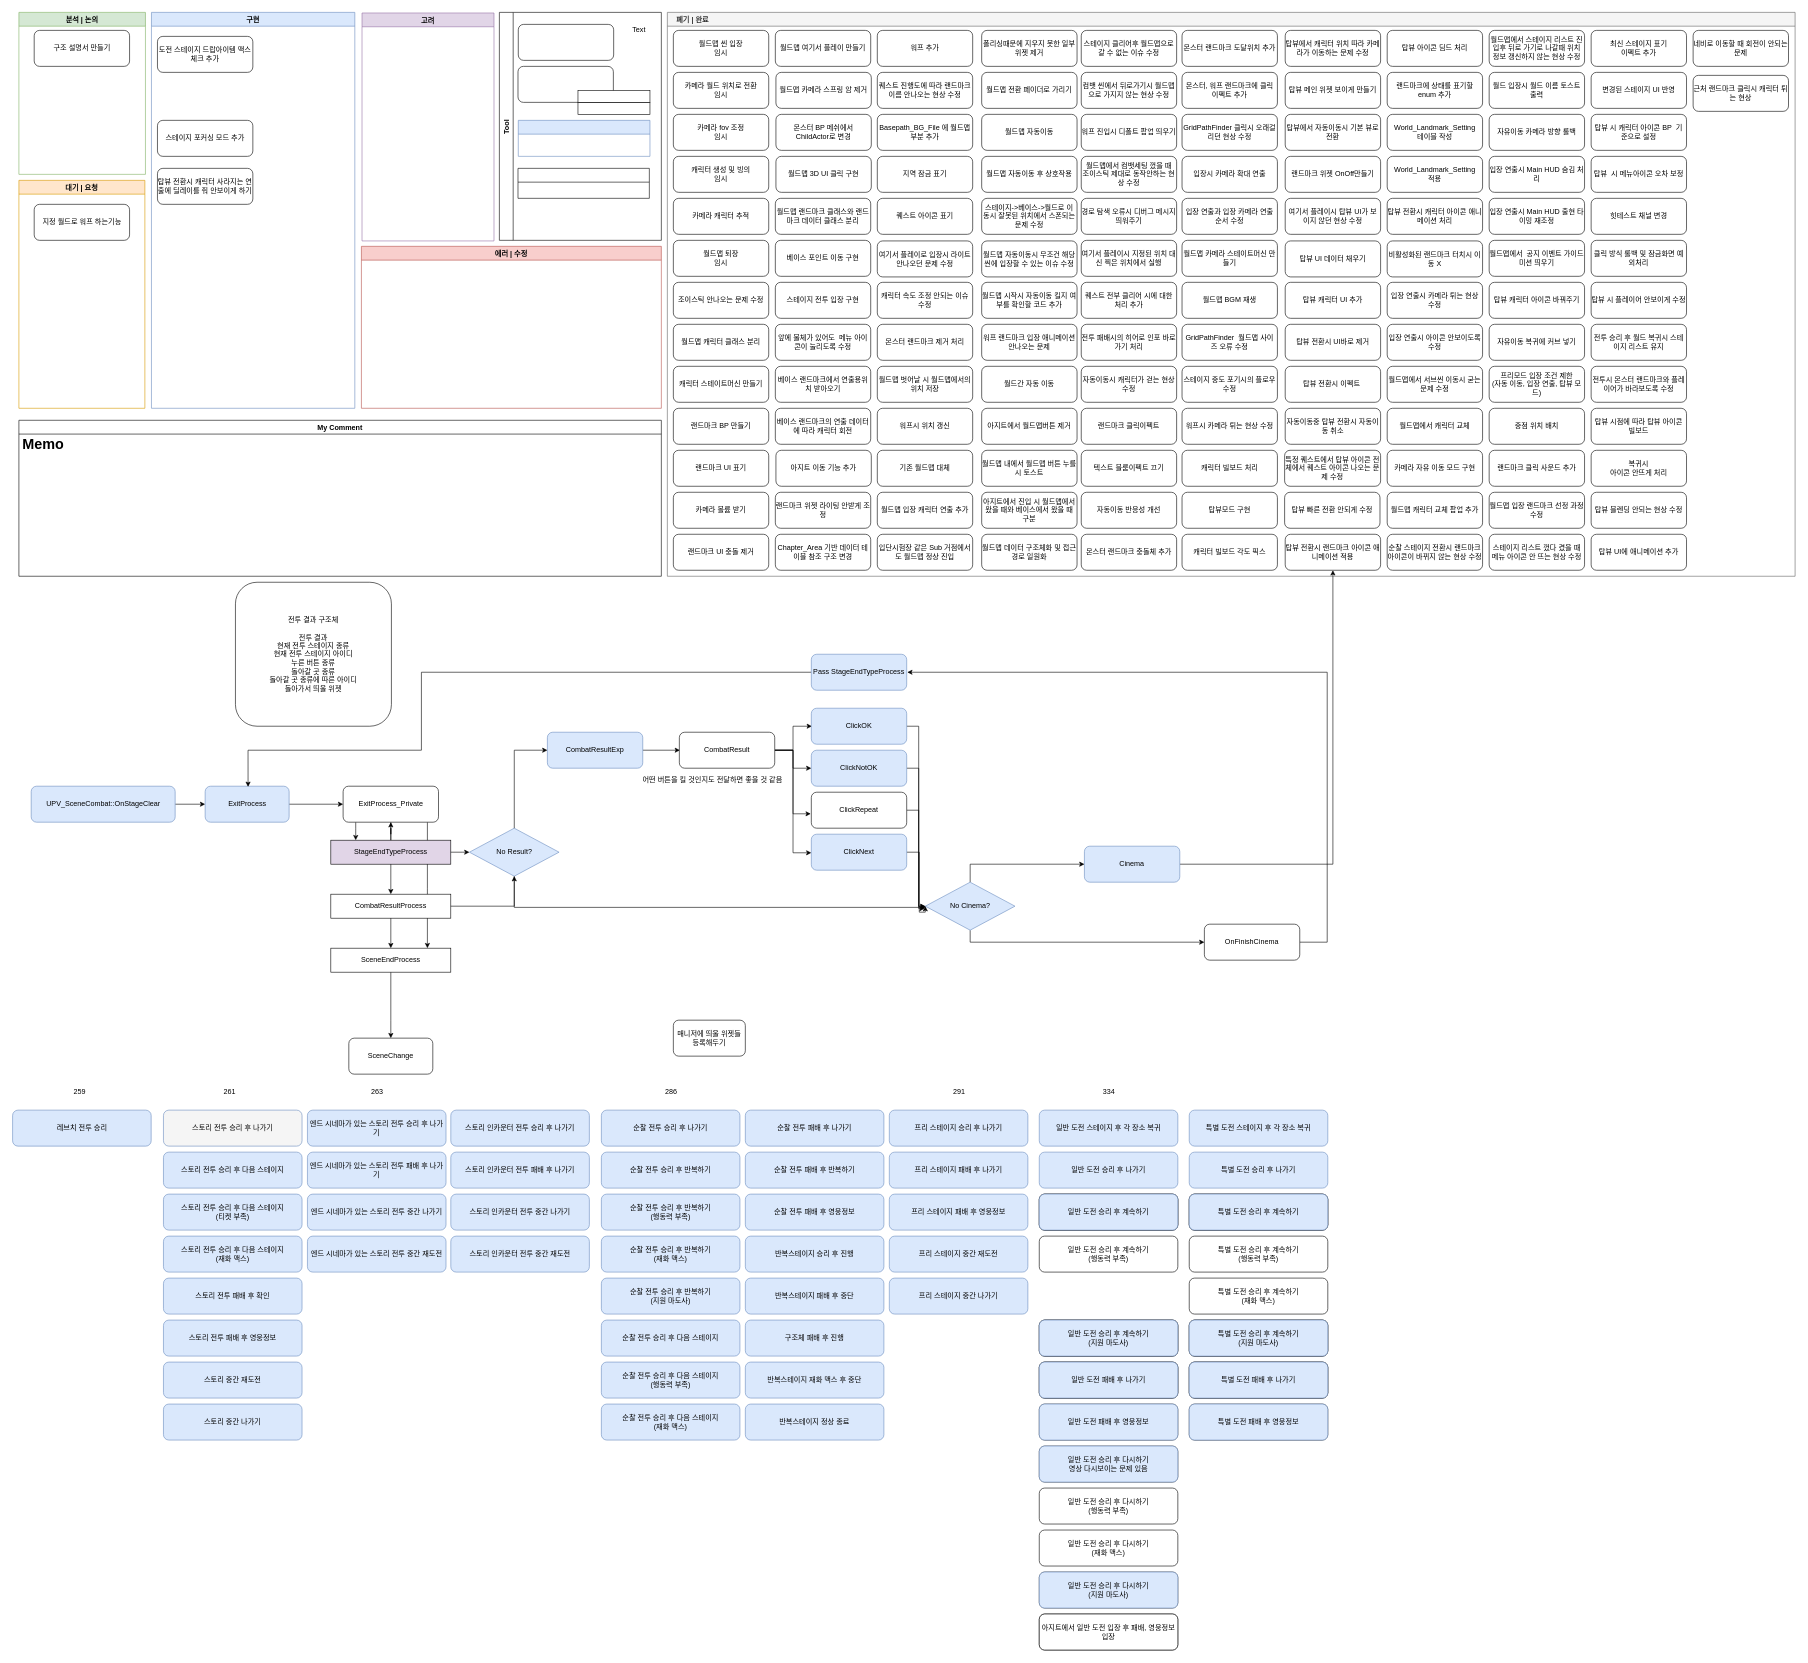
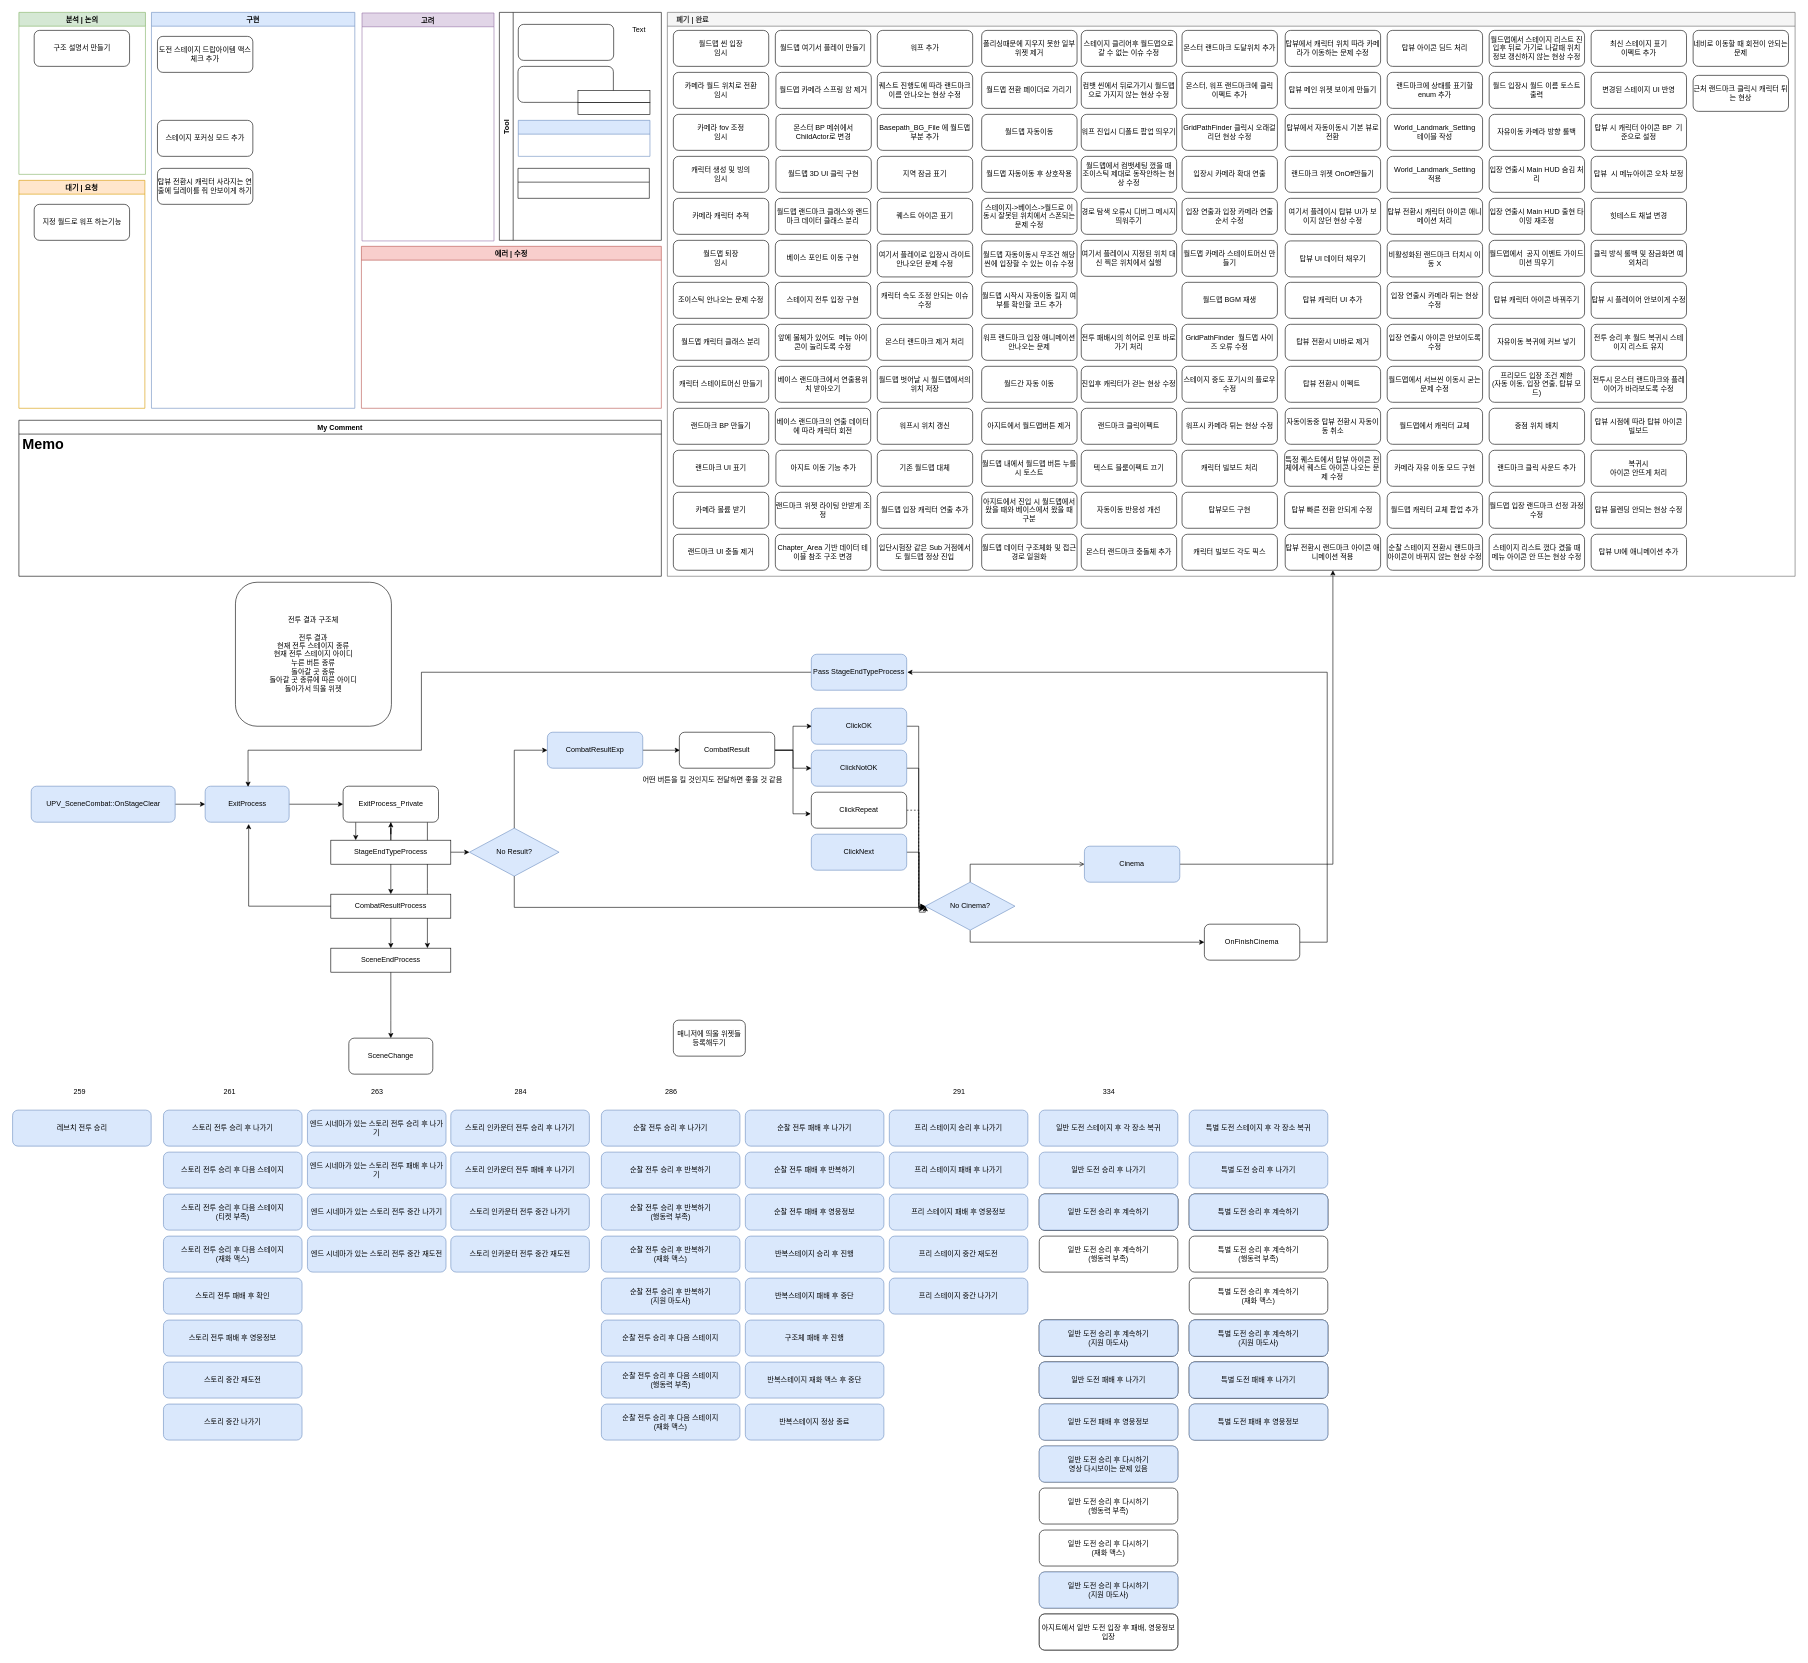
(1129, 300) -> none
(1129, 384) -> (1129, 384)
(911, 810) -> (911, 810)
(391, 852) -> (391, 852)
(793, 852) -> none
(1079, 864) -> (1080, 864)
(481, 906) -> (249, 868)
none -> (520, 1092)
(233, 1128) -> (233, 1128)
